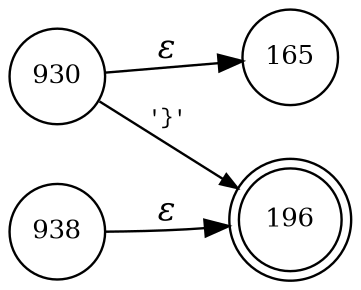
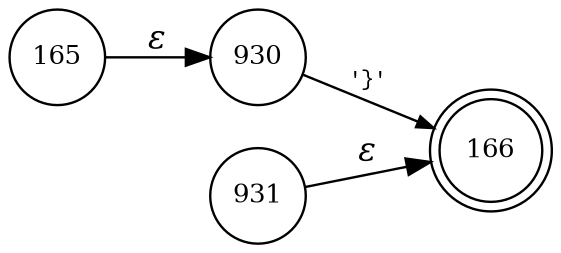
(162, 68) -> (145, 57)
(290, 220) -> (491, 150)
(57, 232) -> (258, 196)
